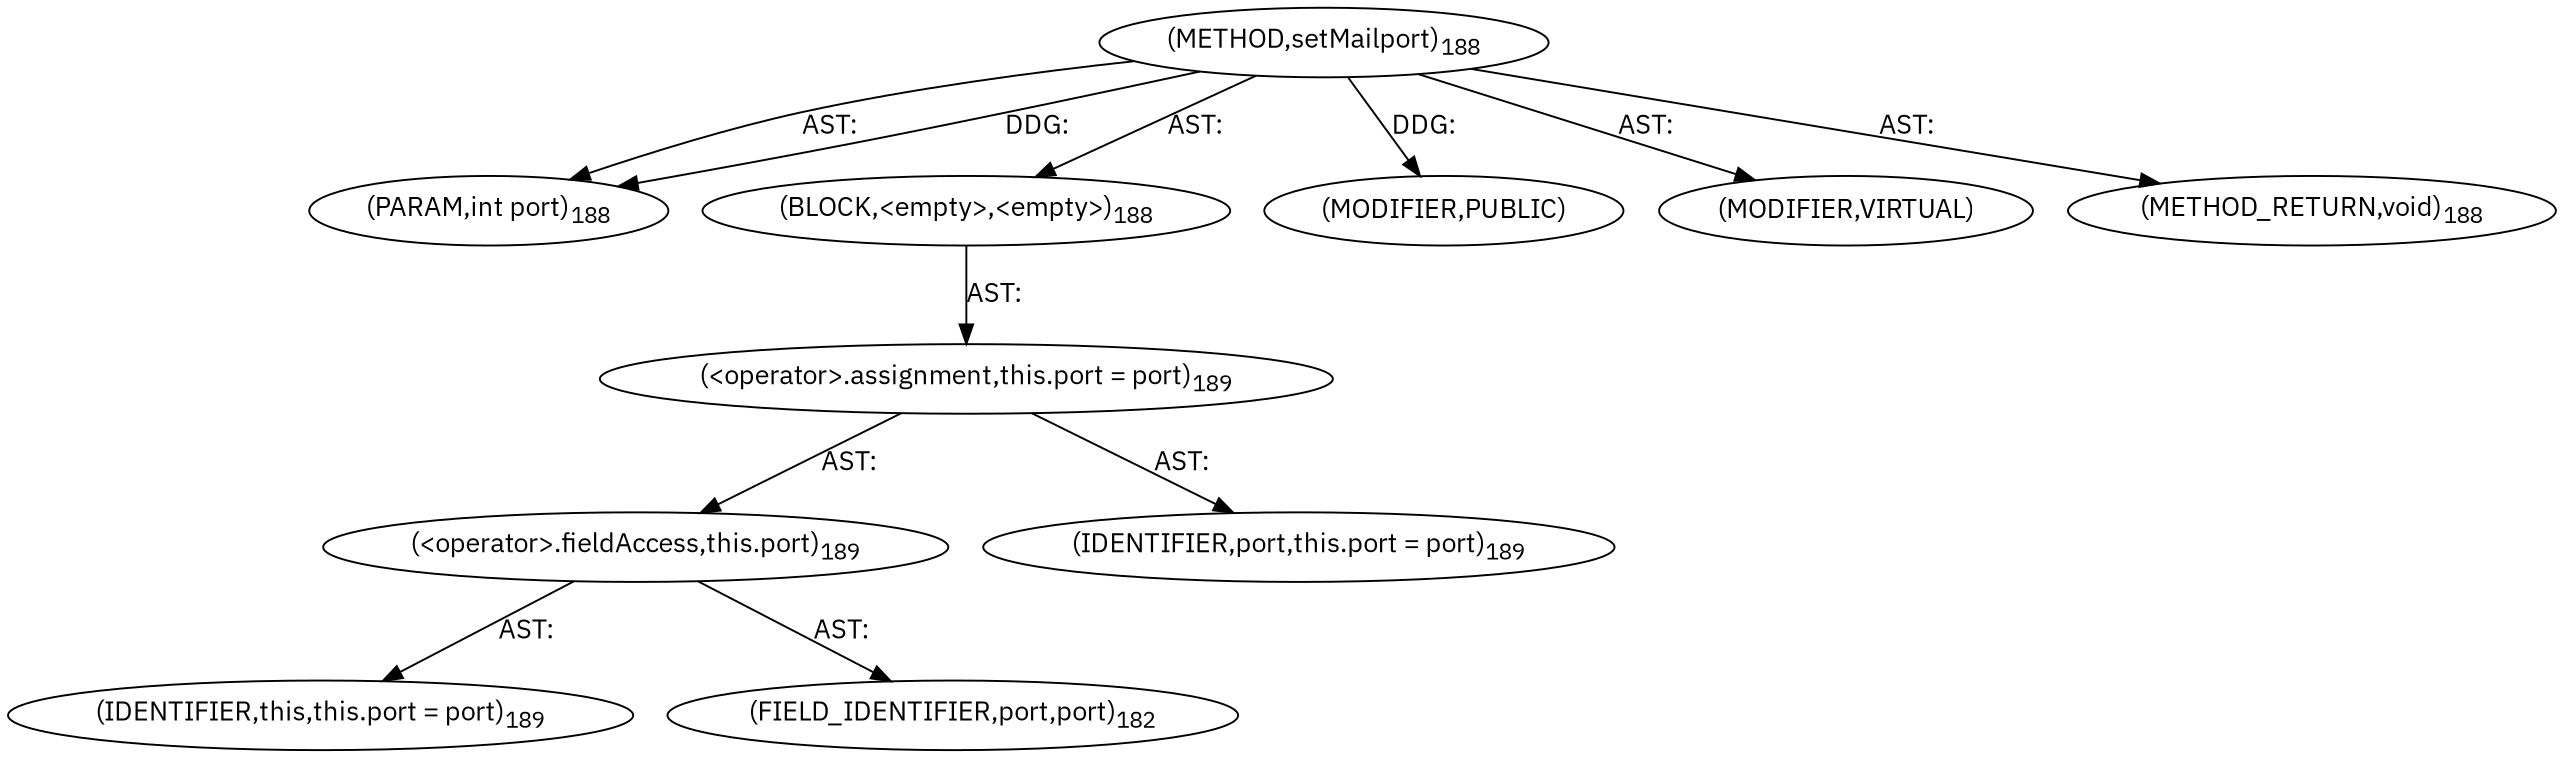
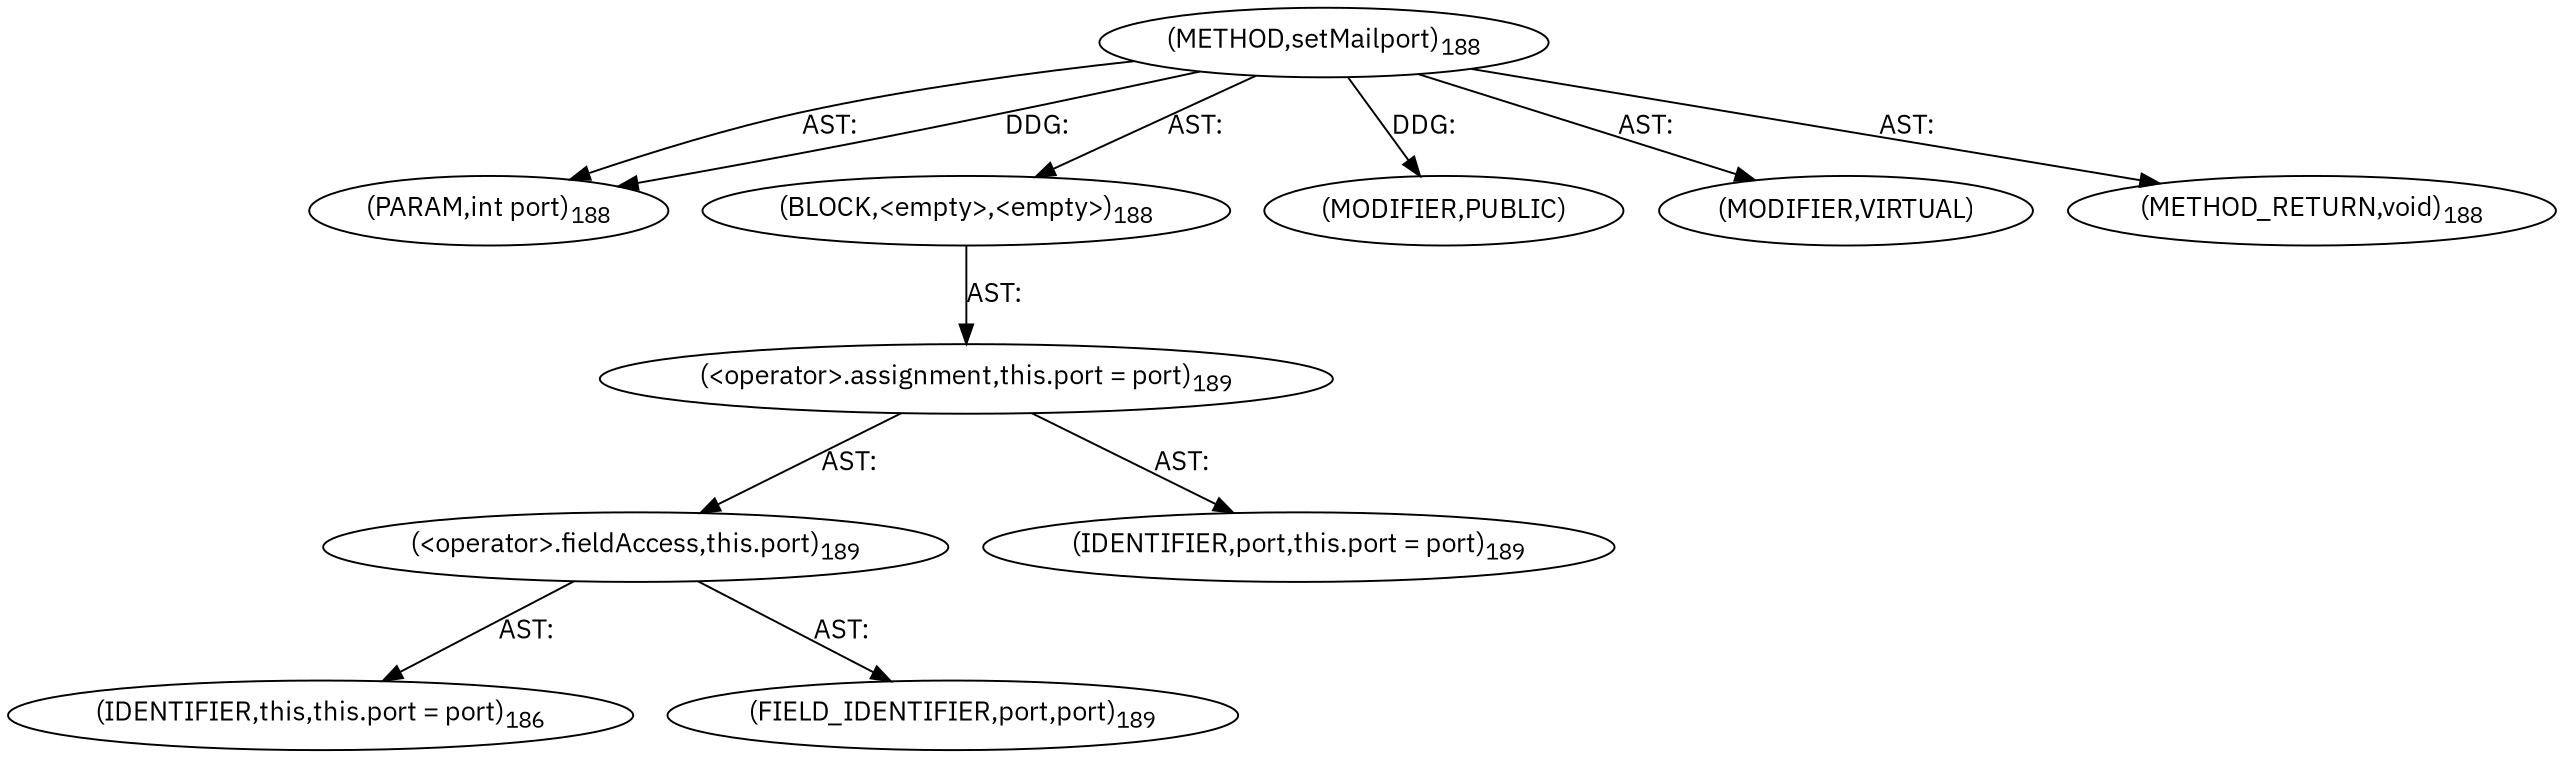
(526, 712) -> (526, 712)
(1136, 712) -> (1136, 712)
